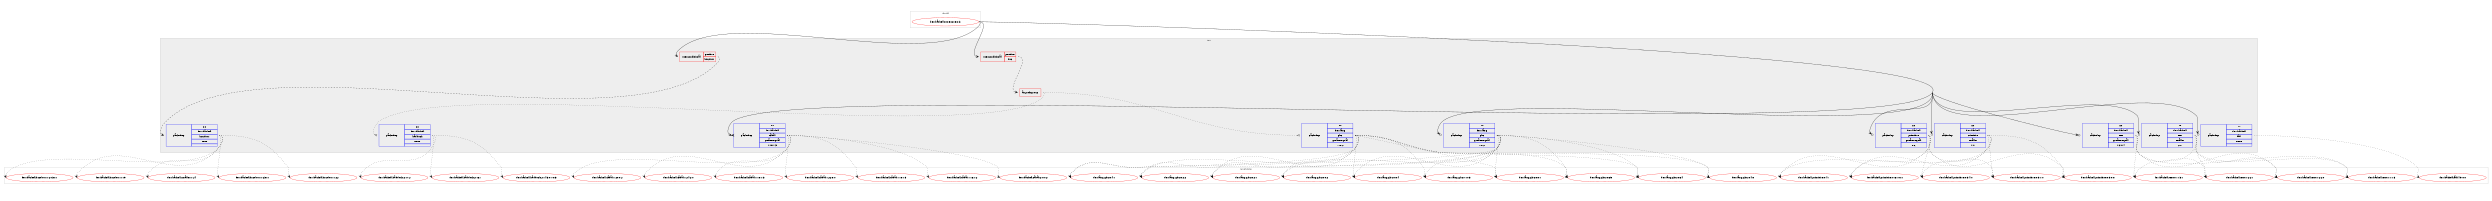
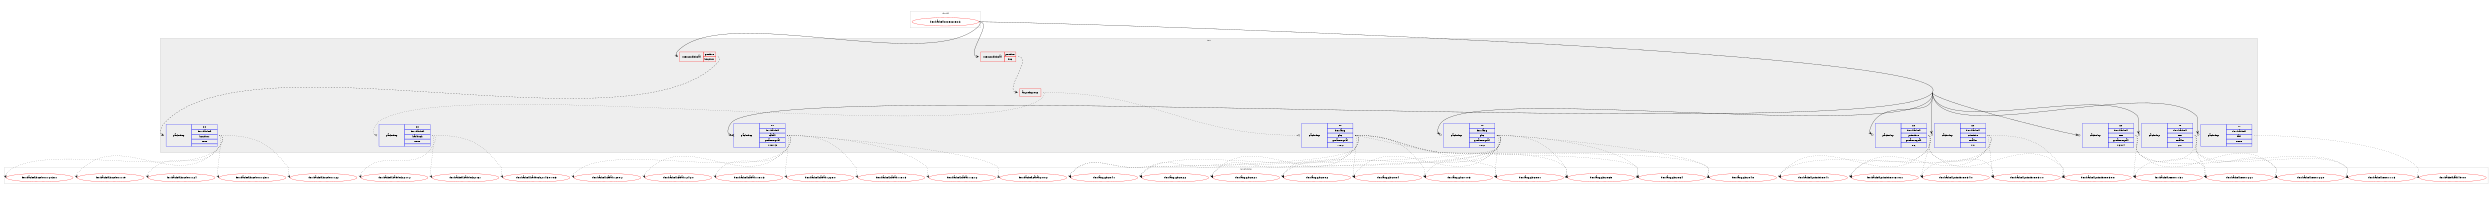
(182, 178) -> (182, 178)
